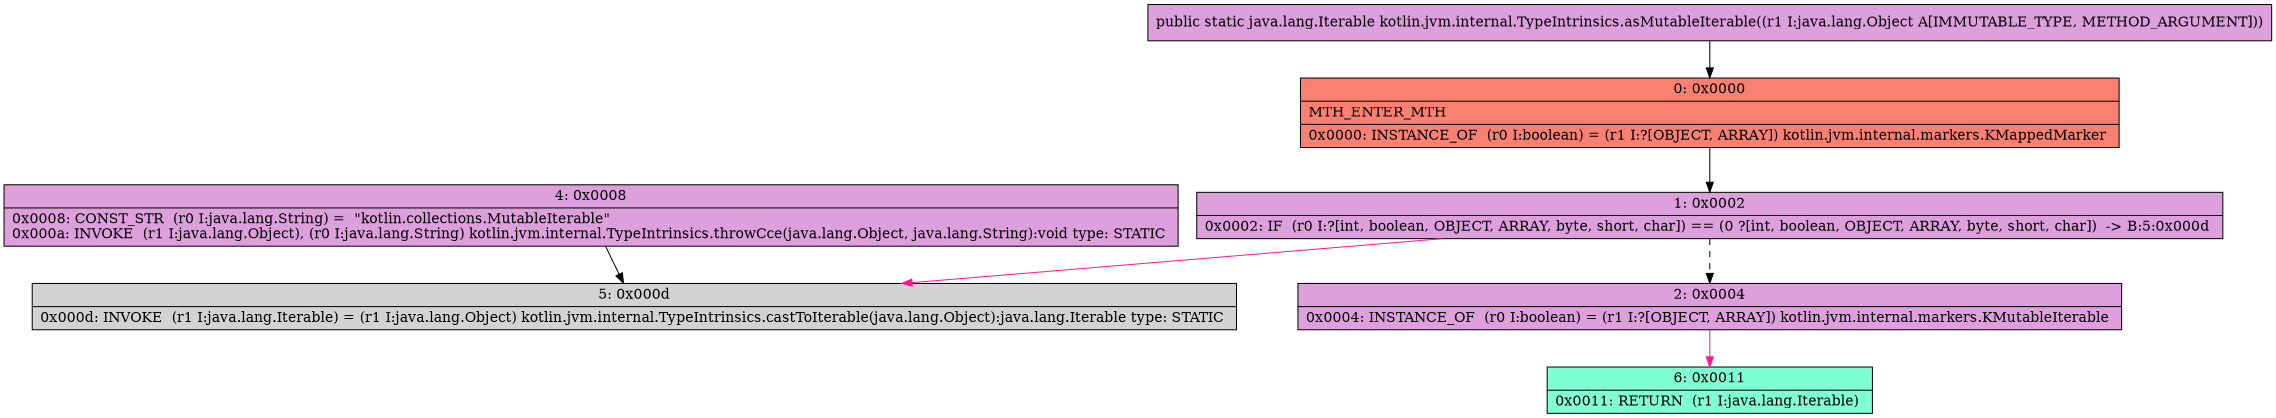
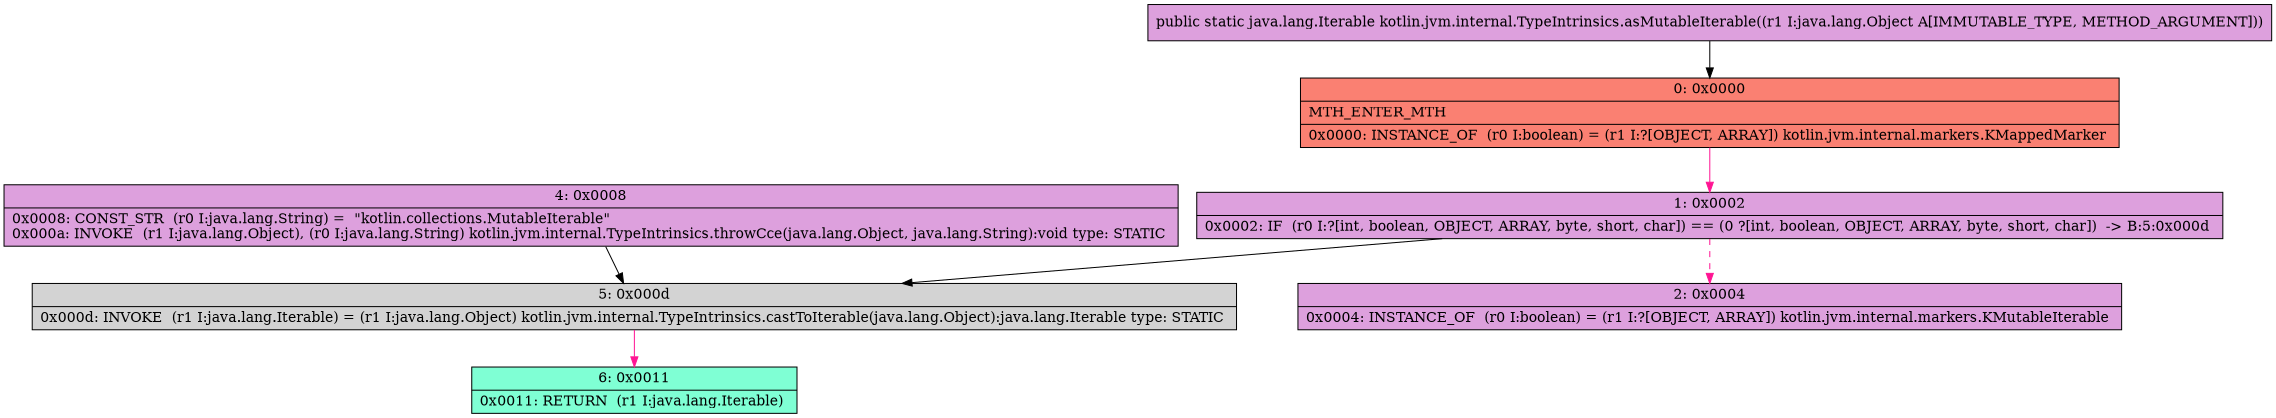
(1710, 165) -> (1710, 165)
(1710, 256) -> (1710, 256)
(1177, 261) -> (1177, 261)
(1710, 343) -> (634, 343)
